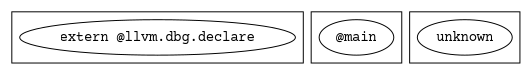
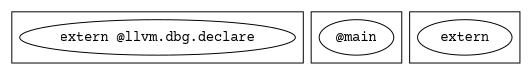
(465, 37) -> (465, 37)
